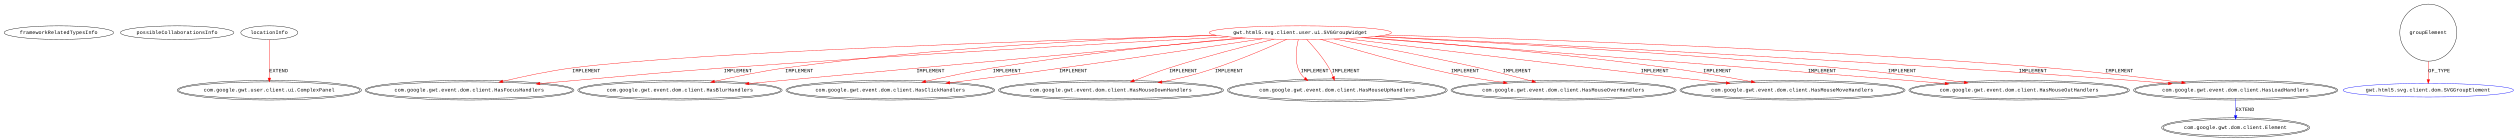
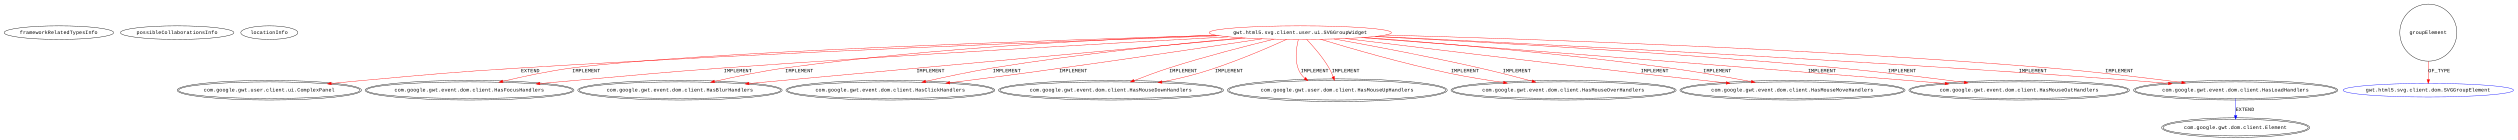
(269, 59) -> (575, 65)
(1337, 90) -> (1337, 90)
